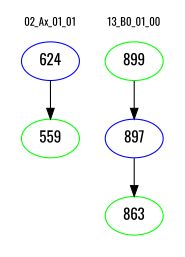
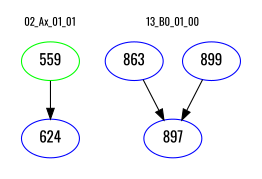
(134, 61) -> (212, 61)
(50, 95) -> (50, 95)
(134, 172) -> (151, 95)
(134, 216) -> (134, 61)
